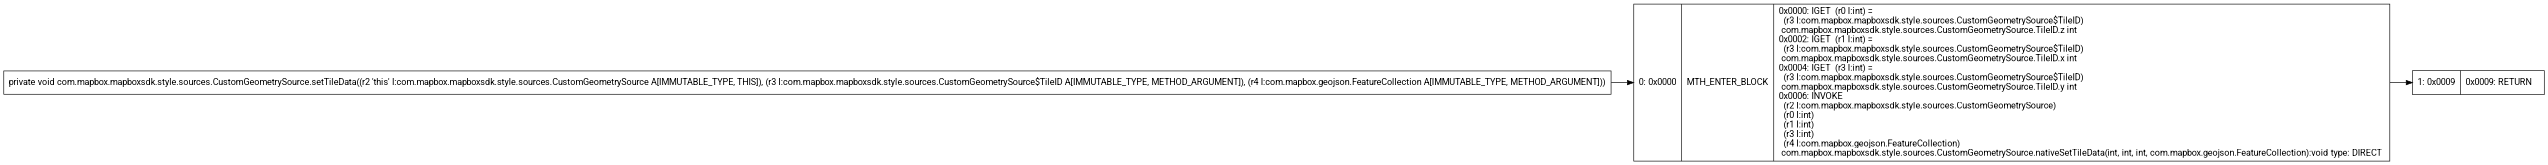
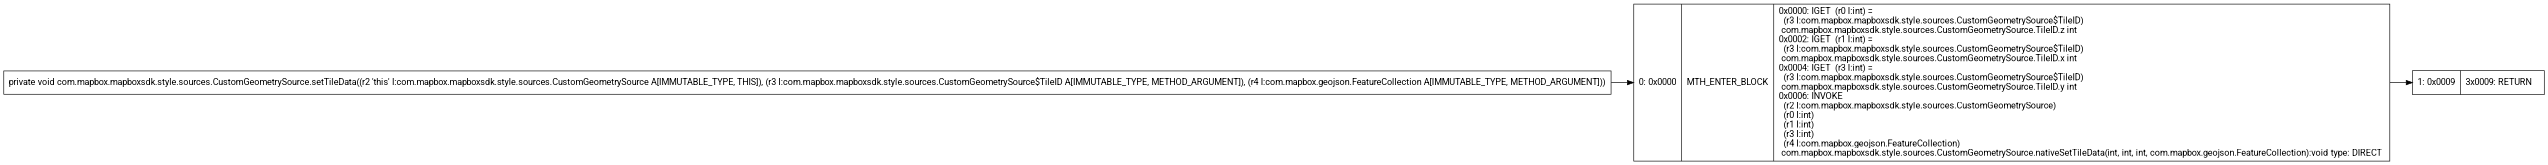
(2502, 82) -> (2502, 82)
